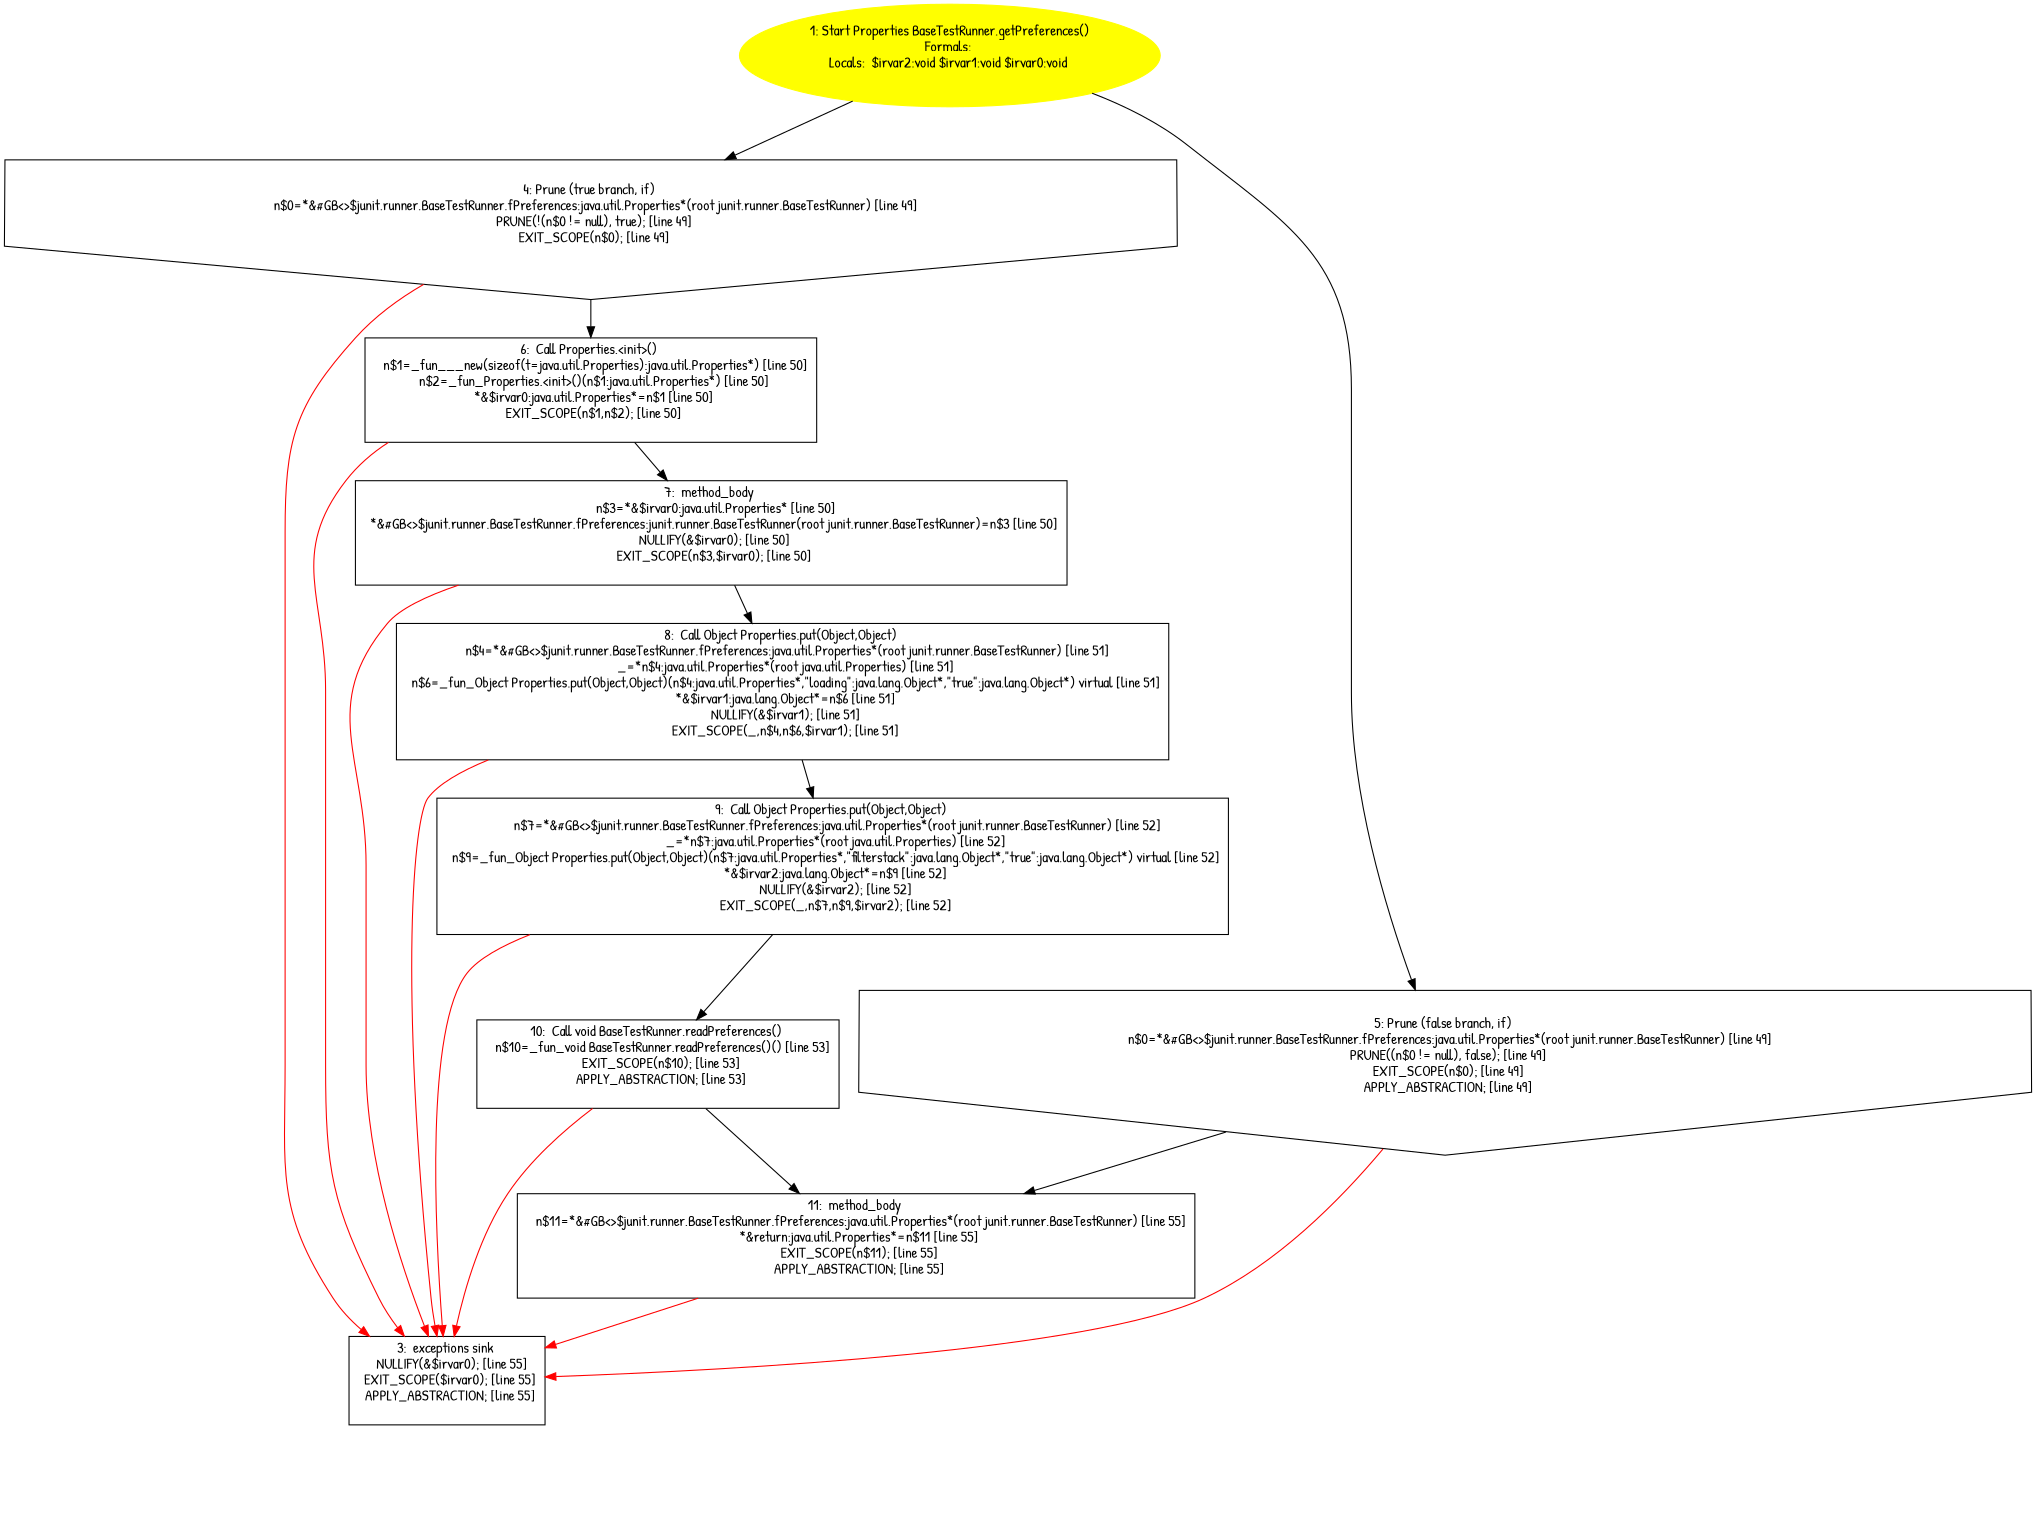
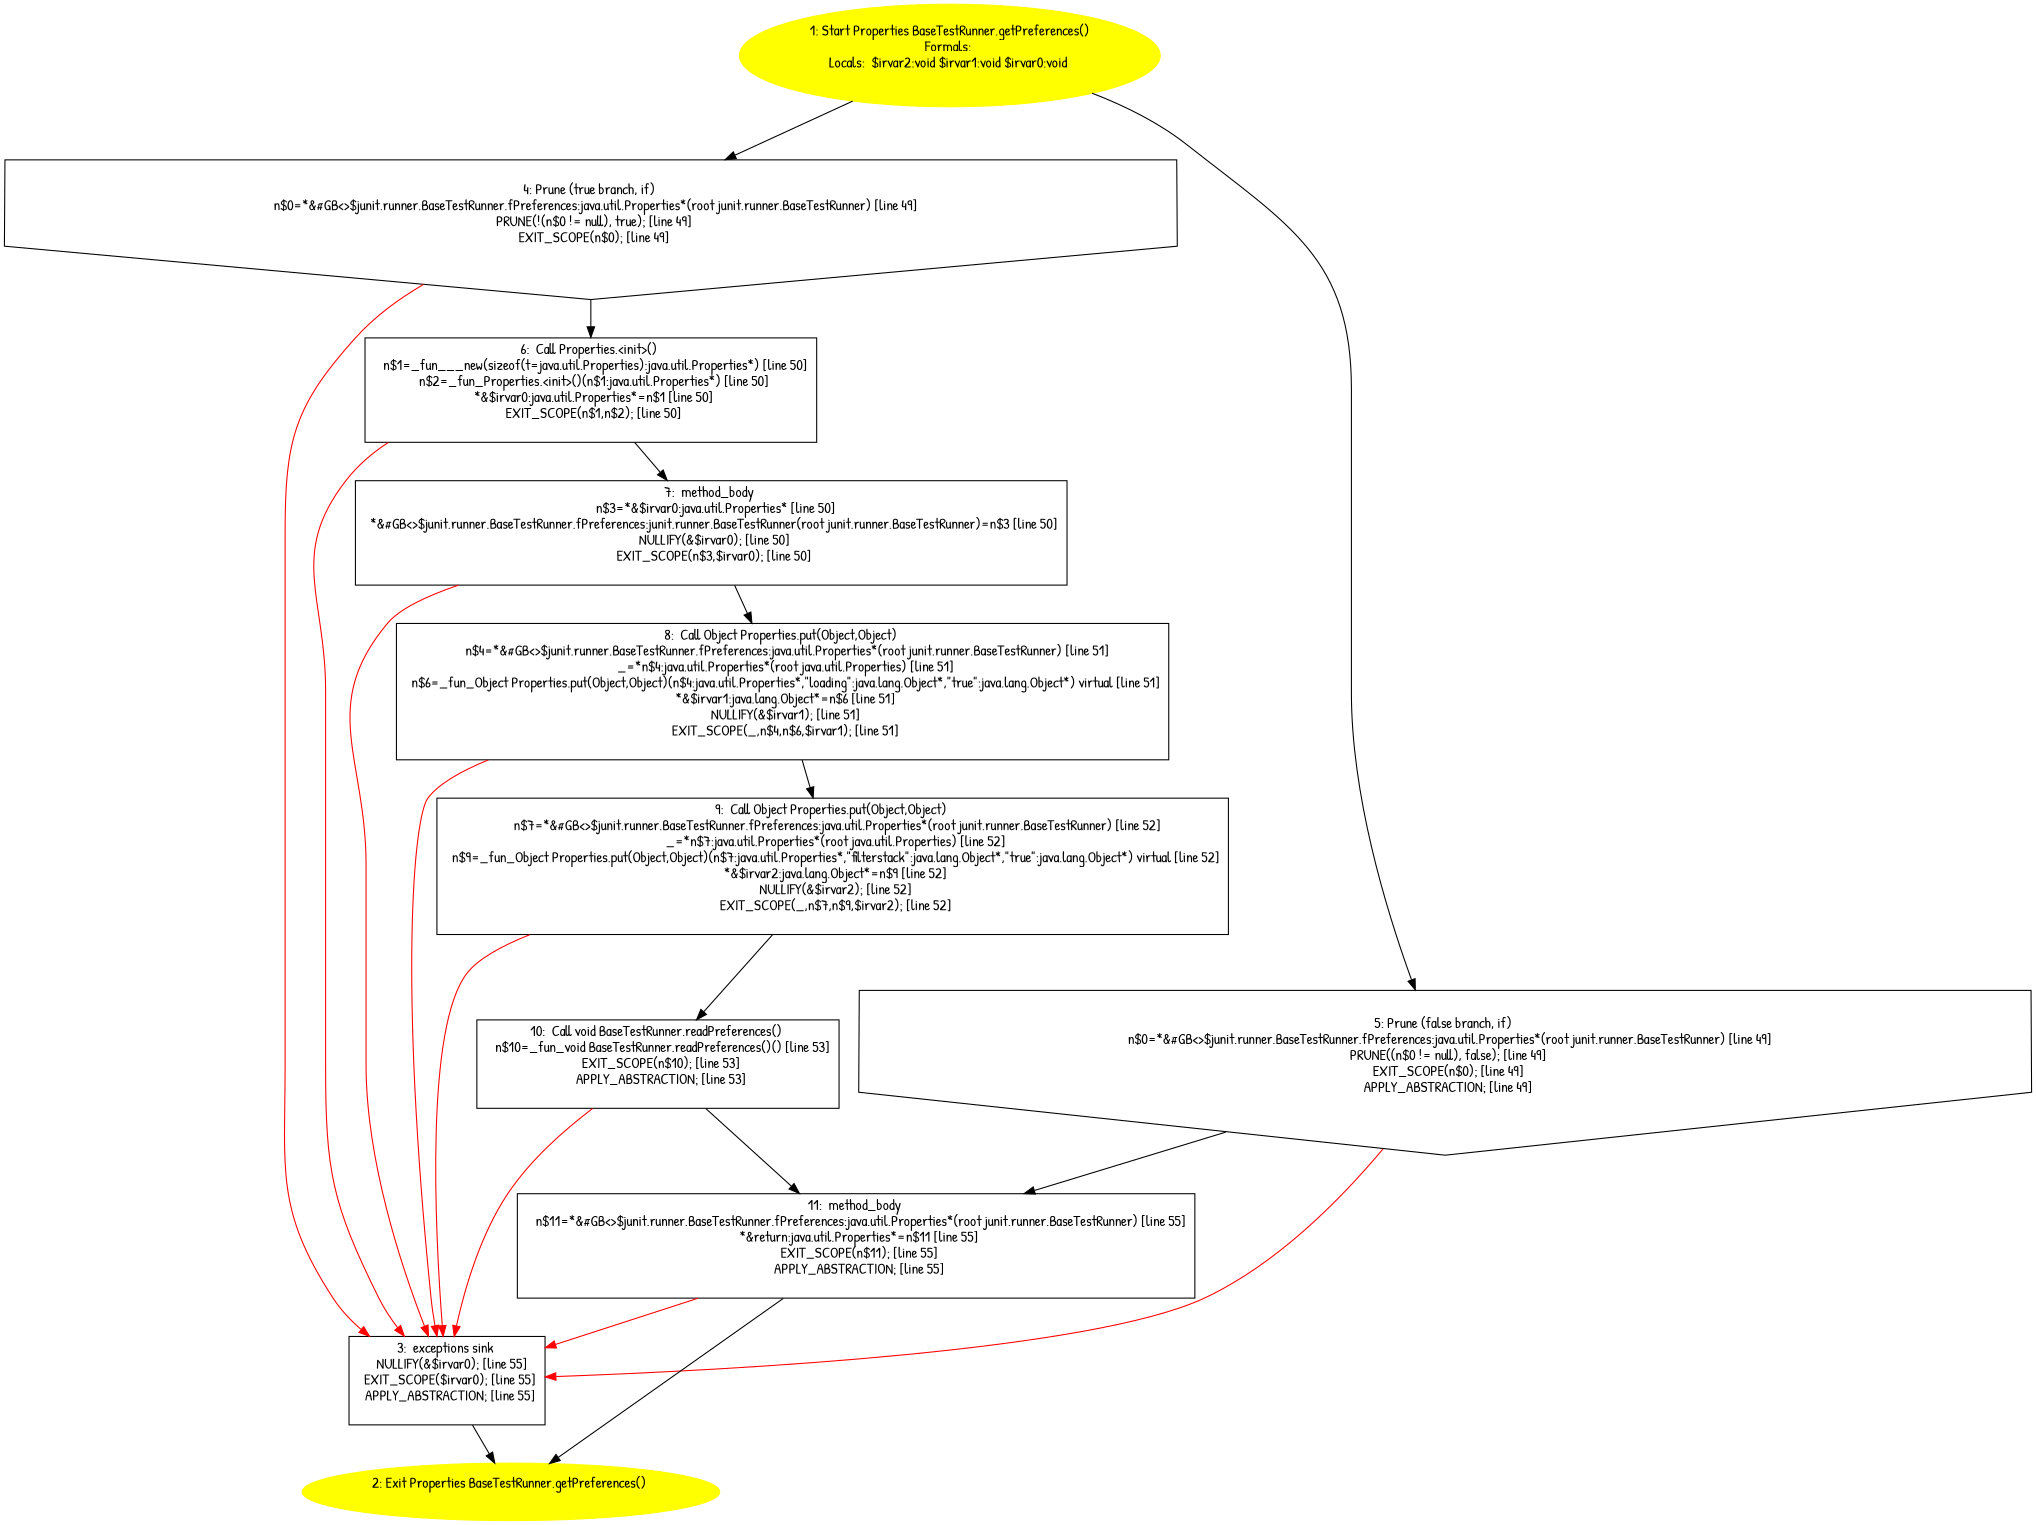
none -> (511, 1492)
